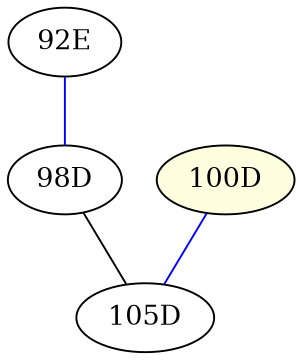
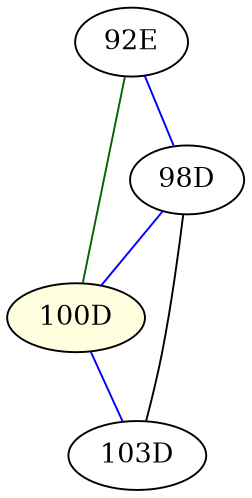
none -> (104, 180)
none -> (132, 248)
(145, 318) -> (137, 456)
